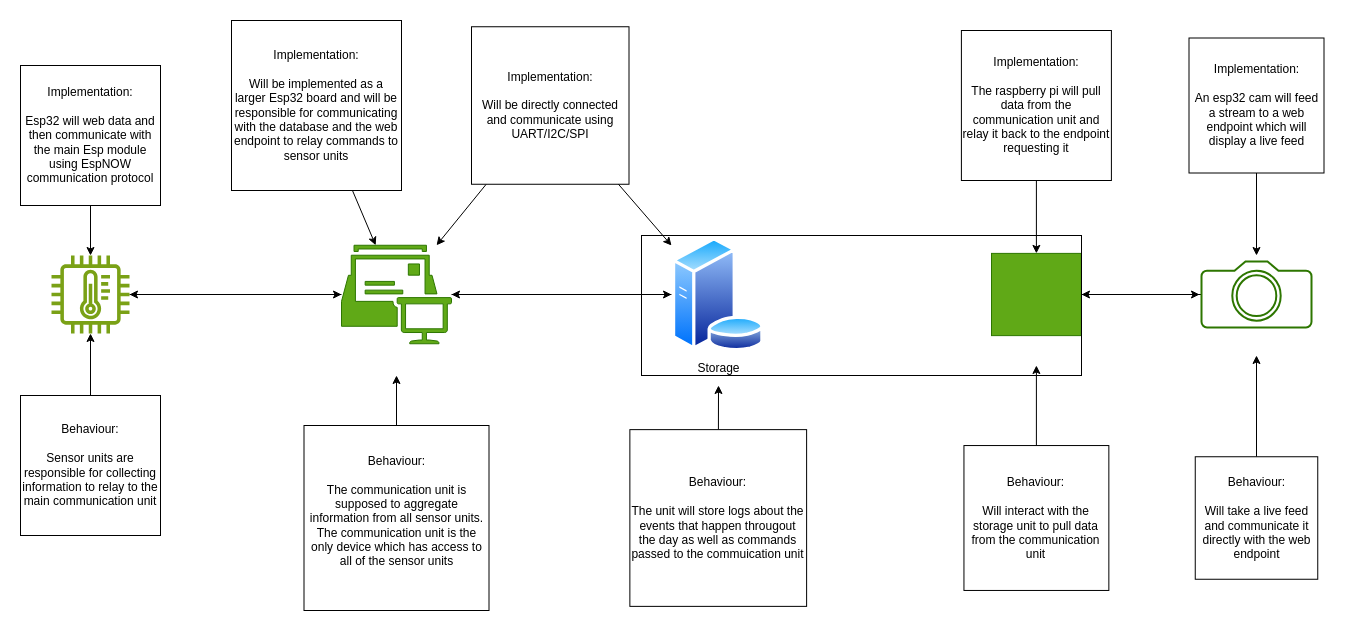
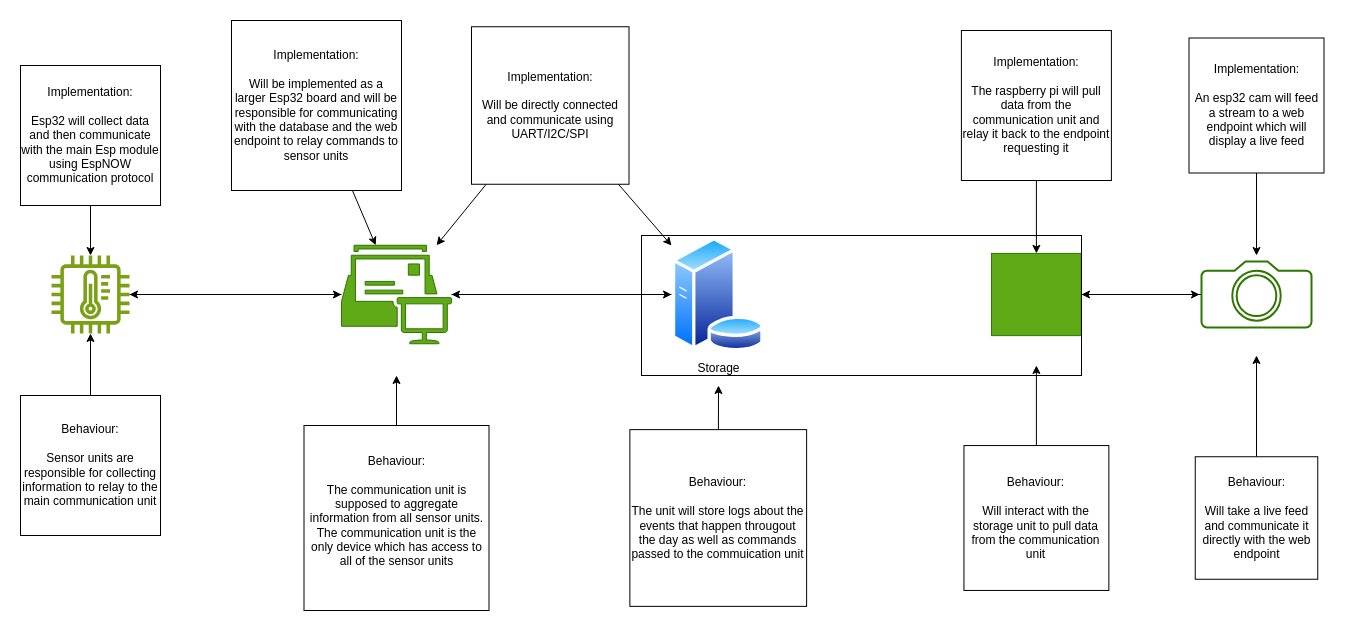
(91, 136) -> (91, 136)
